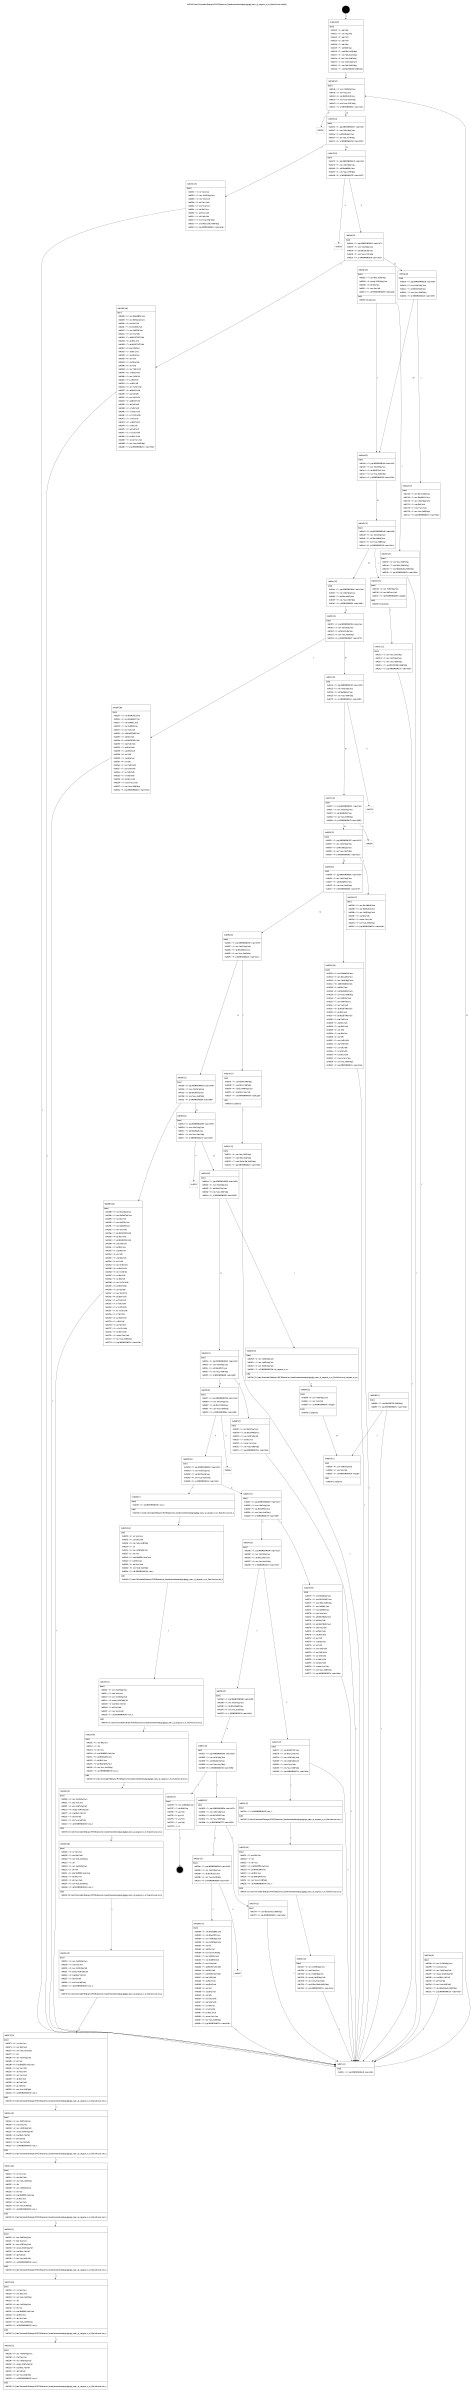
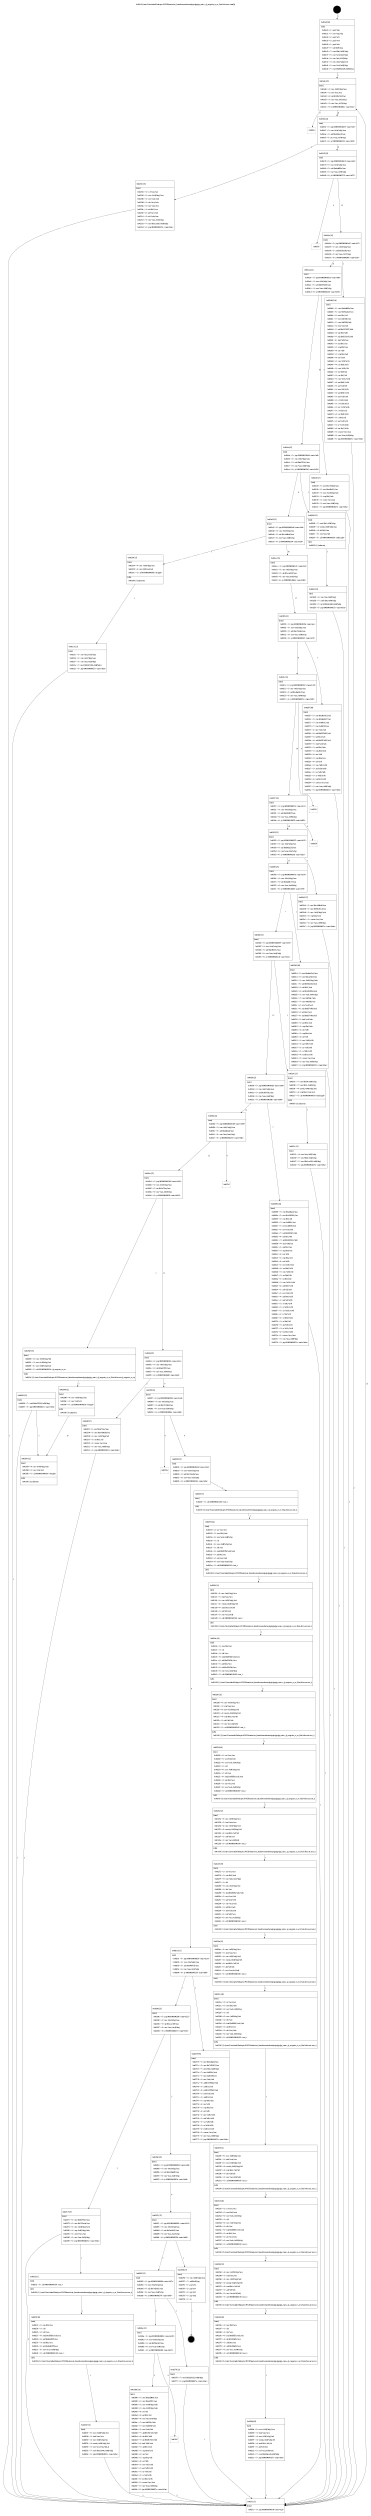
(376, 377) -> (302, 492)
none -> (265, 2339)
